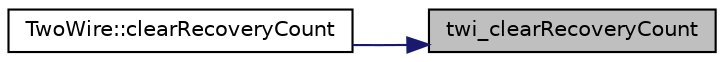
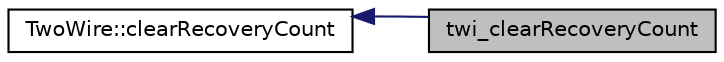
(380, 45) -> (401, 17)
